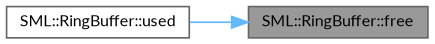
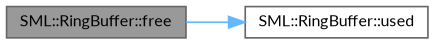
(211, 22) -> (207, 22)
